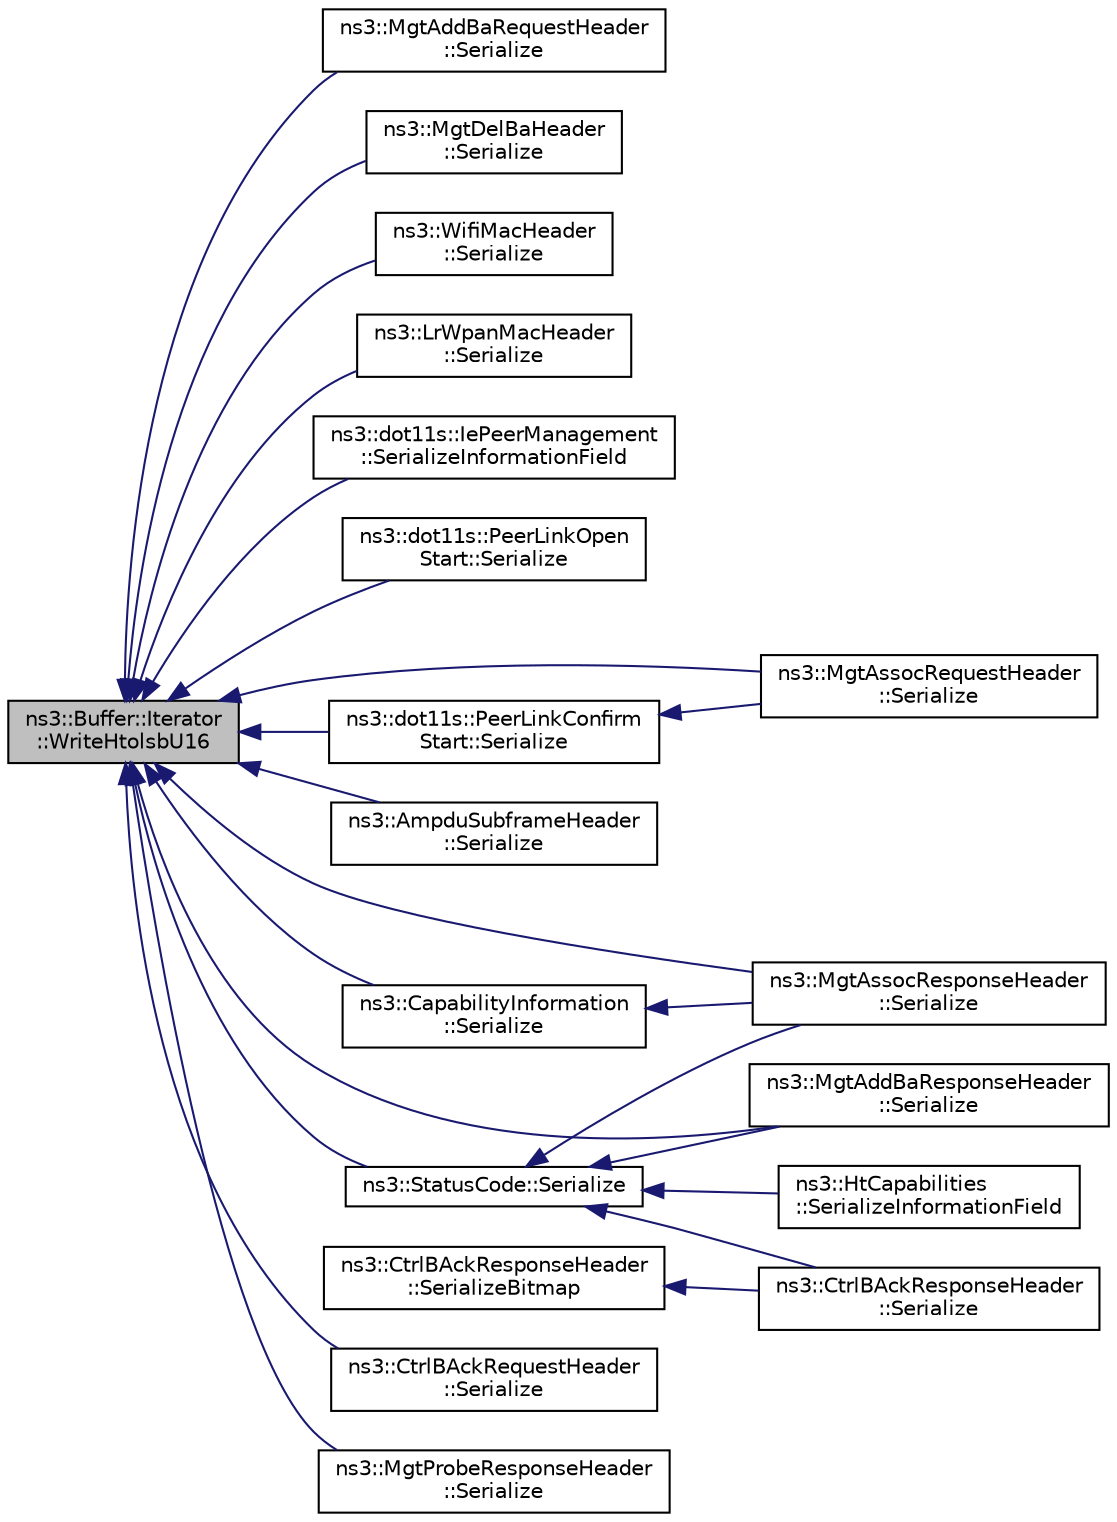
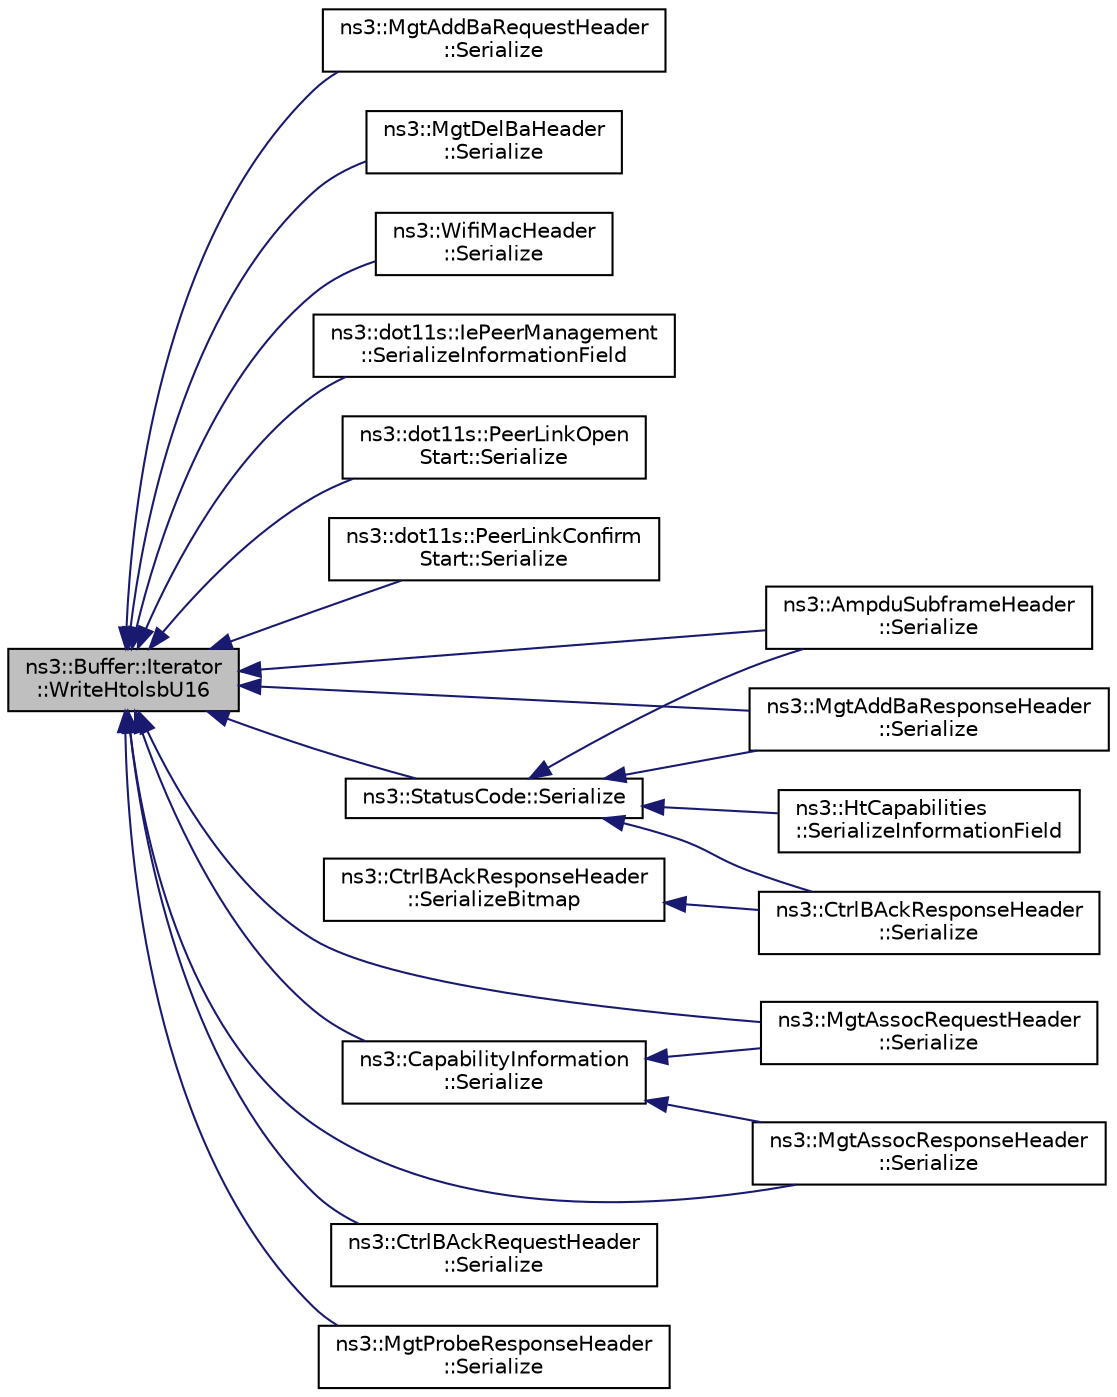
(494, 346) -> none
(721, 708) -> (714, 1053)
(669, 1082) -> (691, 693)
